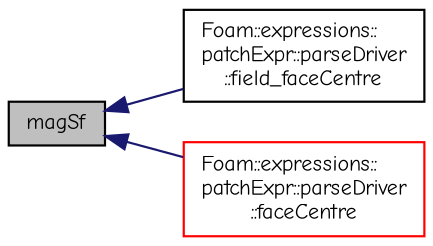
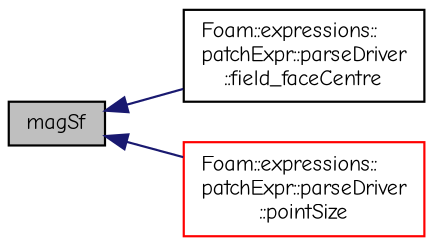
(304, 189) -> (304, 189)
